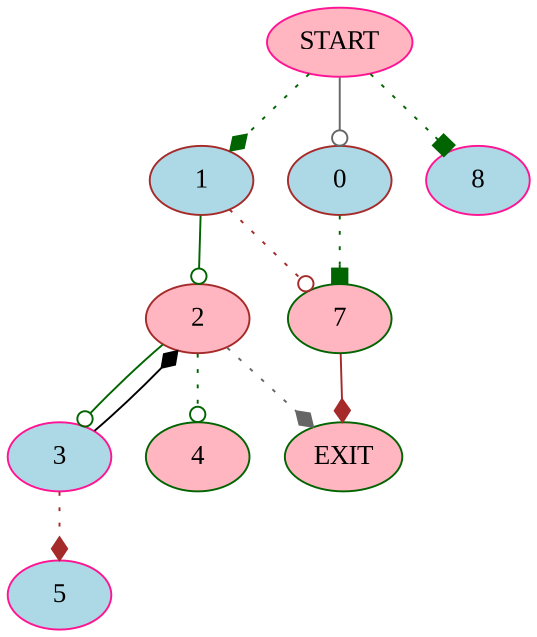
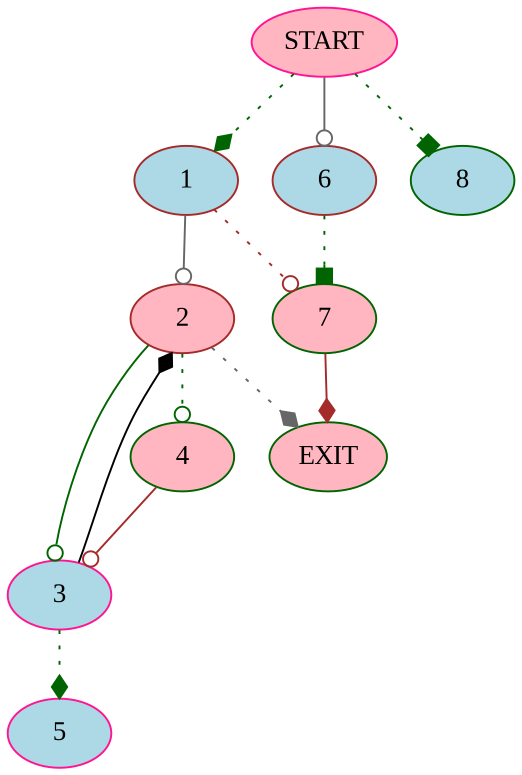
(340, 180) -> (324, 180)
(478, 180) -> (463, 180)
(200, 242) -> (184, 242)
(60, 515) -> (60, 653)
none -> (126, 520)
